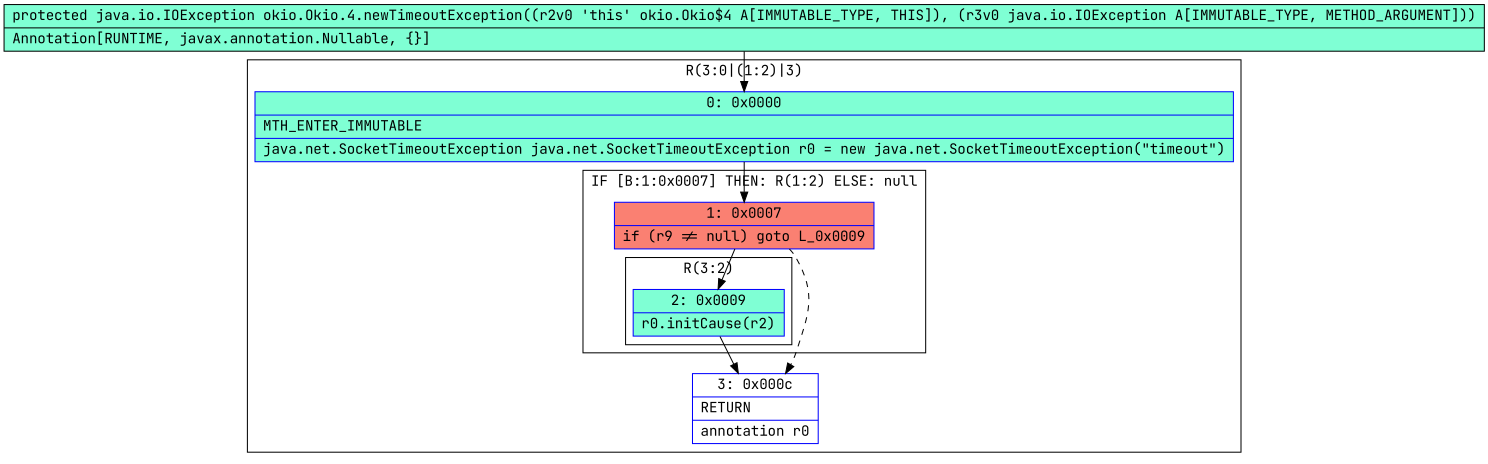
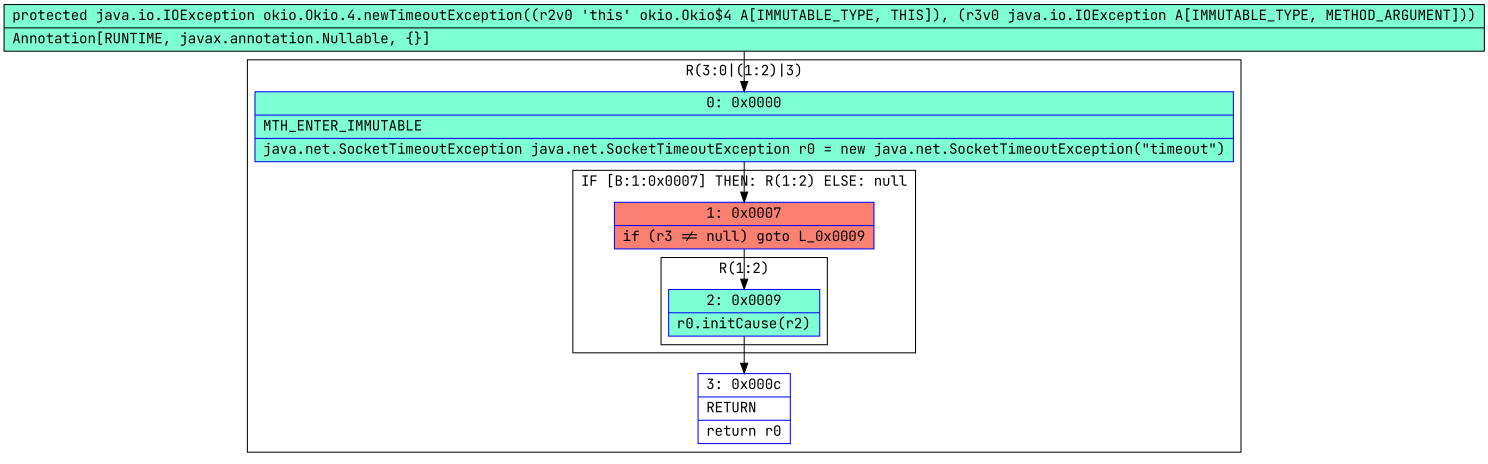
(744, 237) -> (744, 237)
(709, 269) -> (744, 269)
(808, 306) -> none
(755, 431) -> (744, 431)
